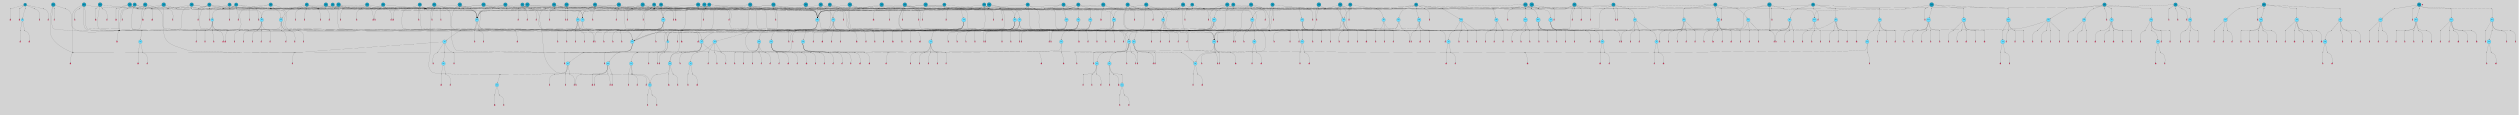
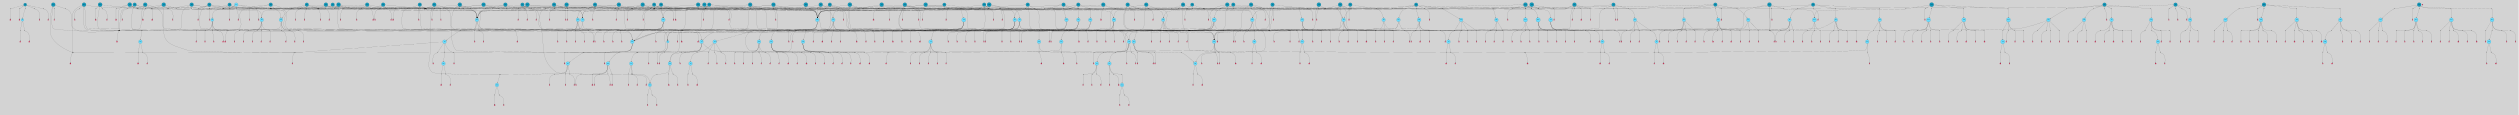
(236, 5) -> (236, 5)
none -> (1039, 42)
